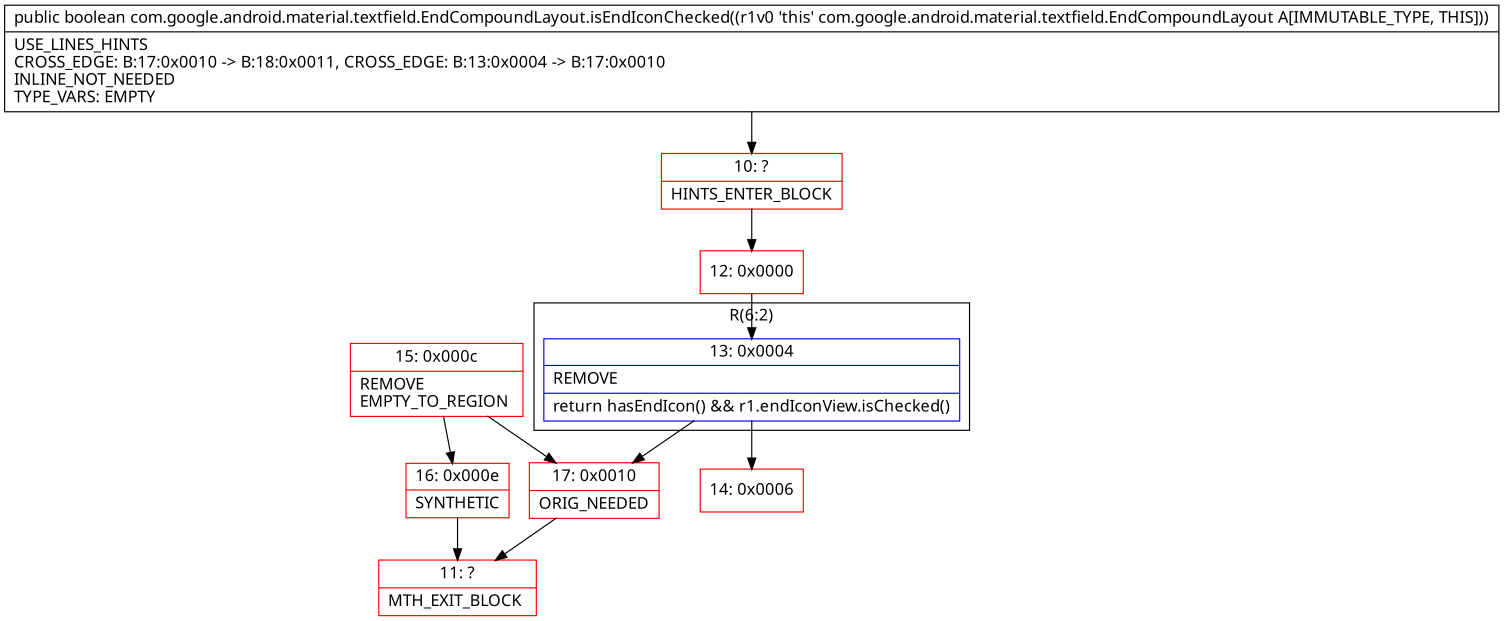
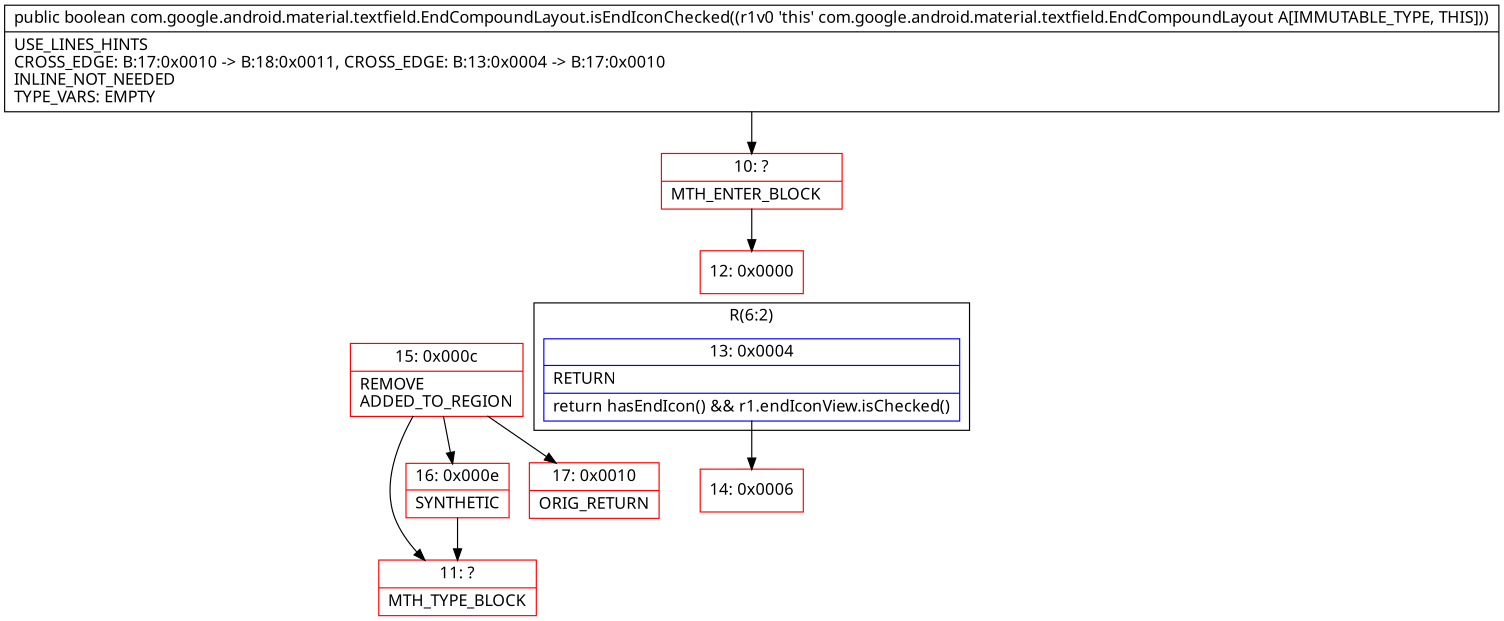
(752, 195) -> (746, 195)
(752, 310) -> none
(586, 379) -> (585, 379)
(434, 402) -> (437, 402)
(668, 438) -> none
(594, 504) -> (594, 504)
(531, 536) -> (390, 485)
(455, 601) -> (458, 601)
